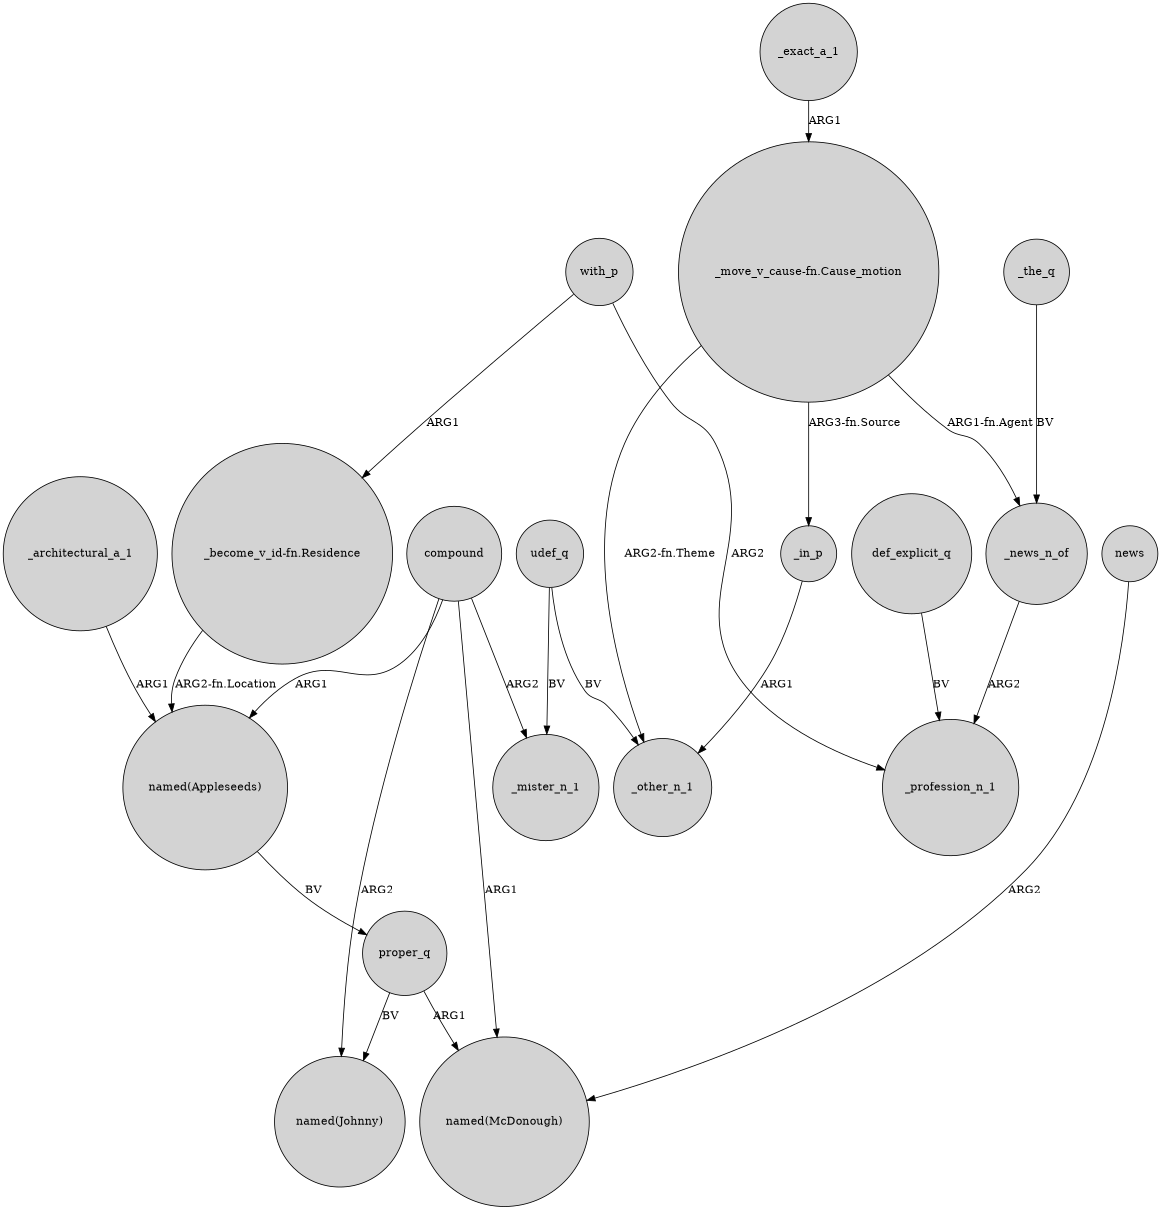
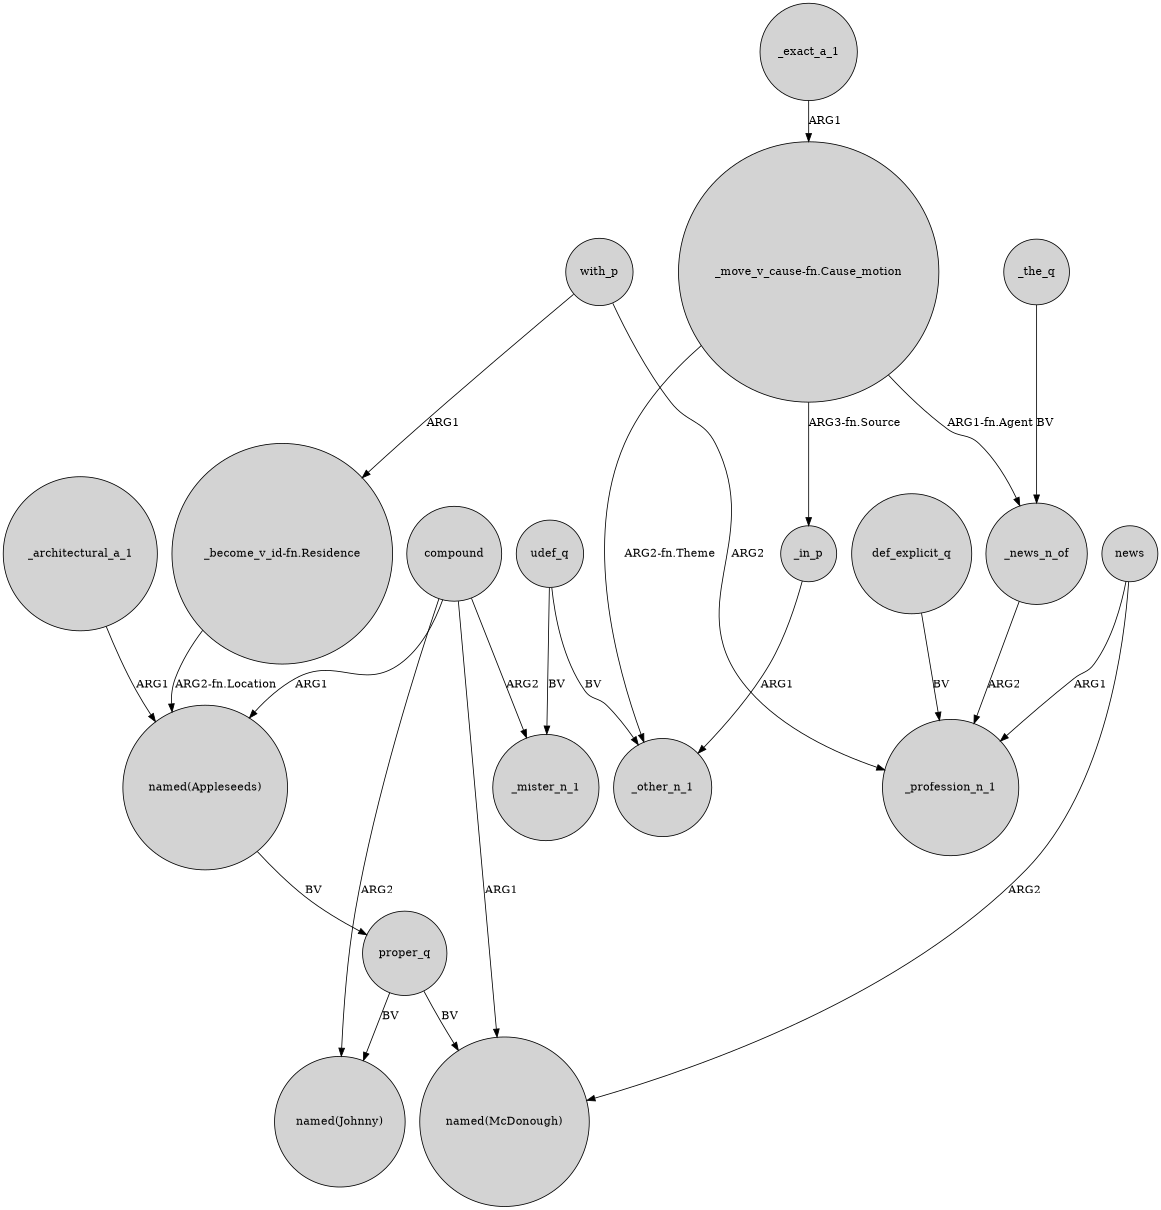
none -> (1085, 672)
(450, 1016) -> (450, 1016)
